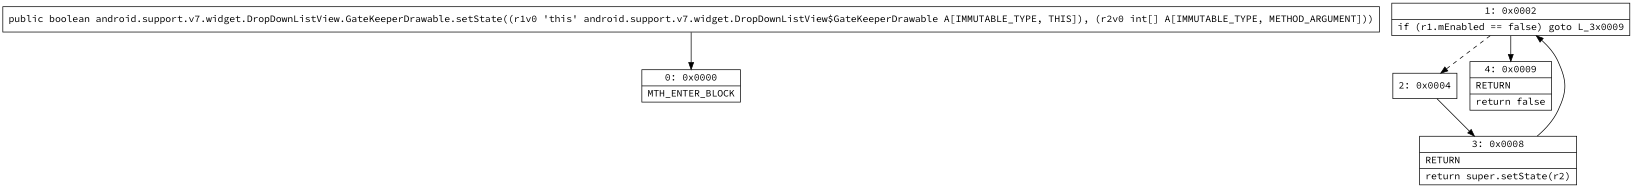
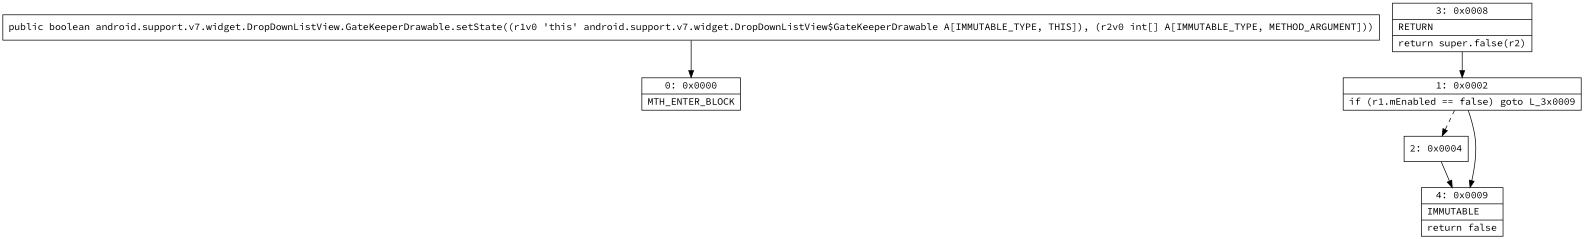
(1493, 86) -> (1453, 212)
(1453, 115) -> (1445, 171)
(1498, 176) -> (1462, 43)
